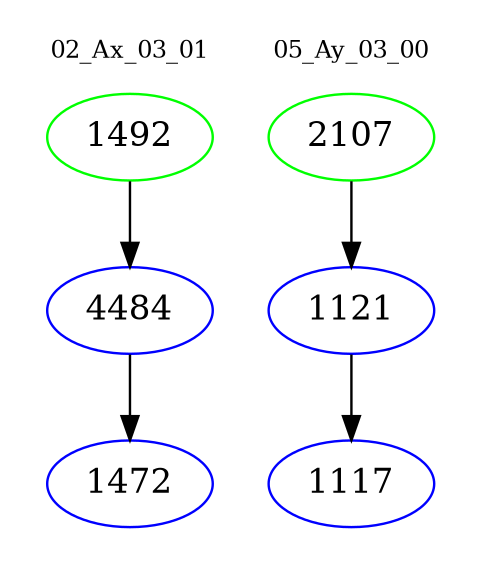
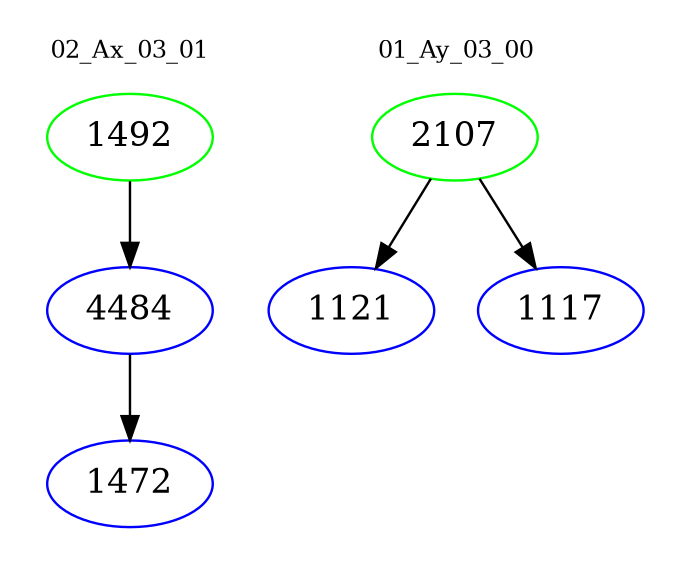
(351, 52) -> (456, 52)
(351, 385) -> (501, 213)
